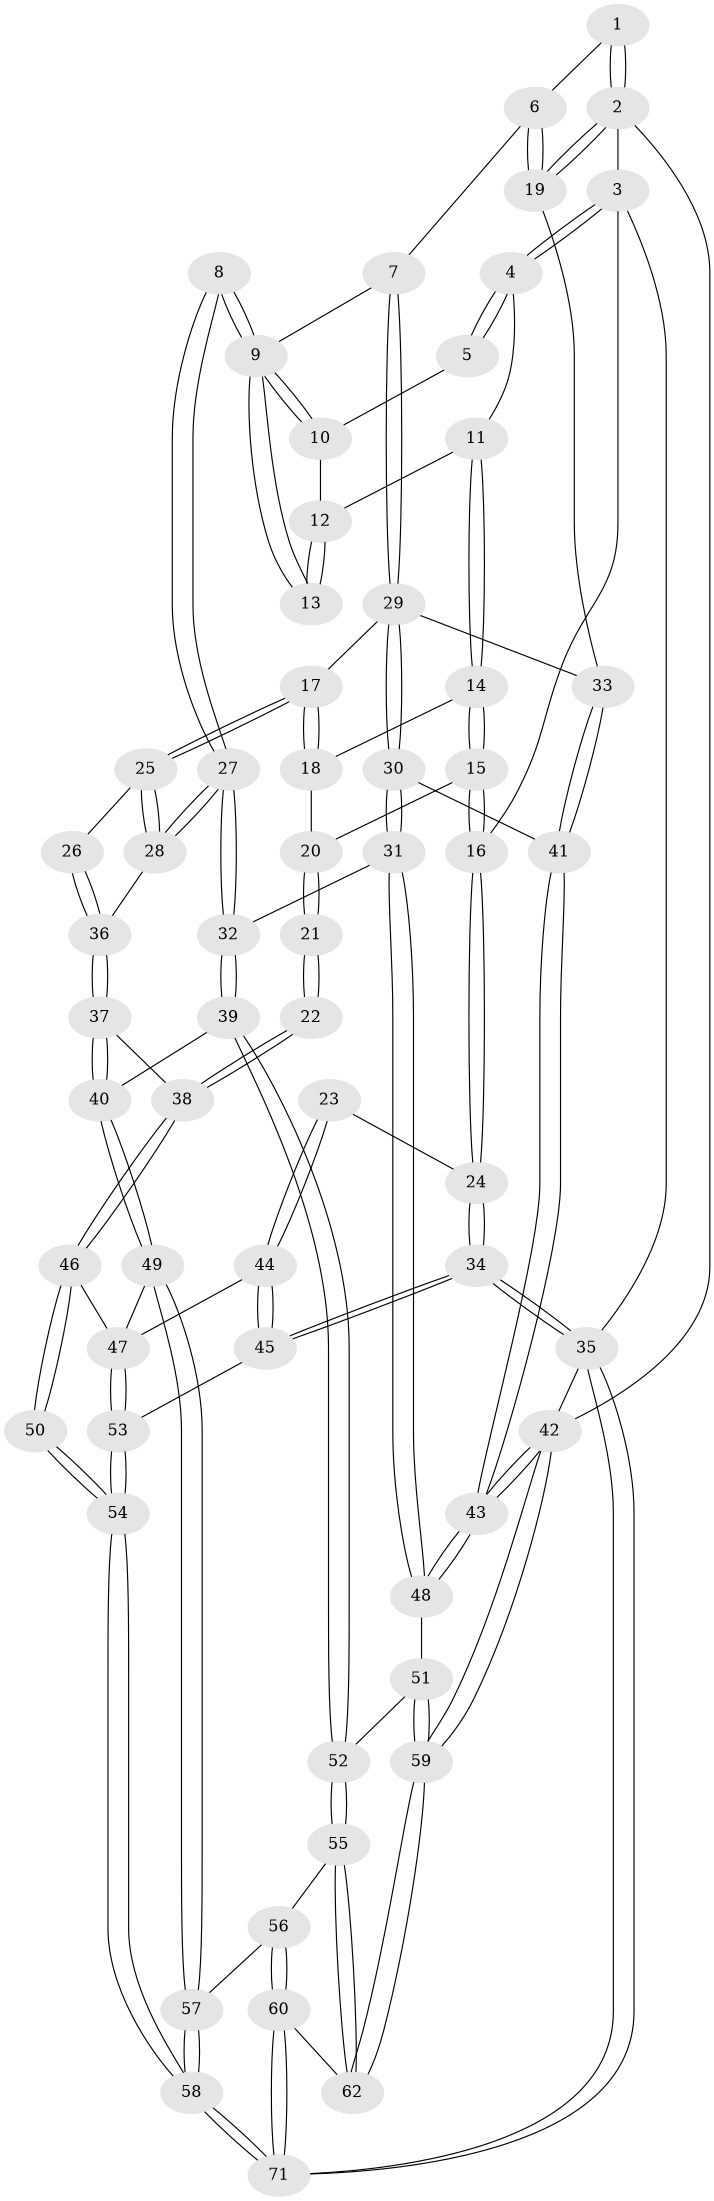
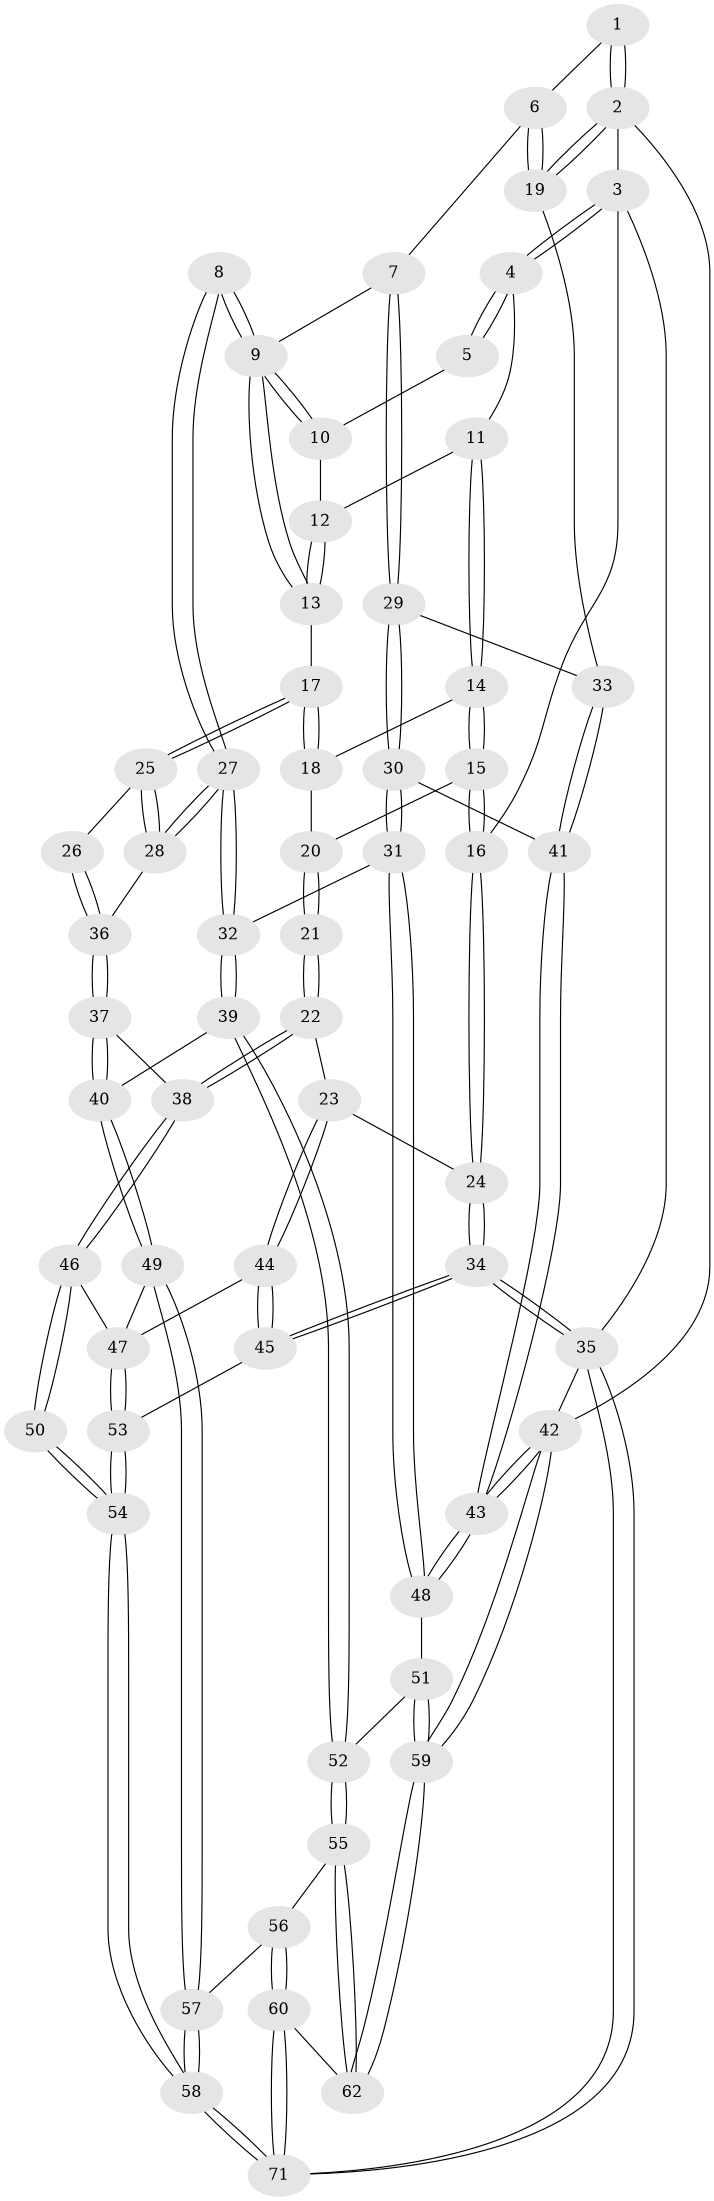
(353, 645) -> (311, 646)
none -> (320, 1059)
